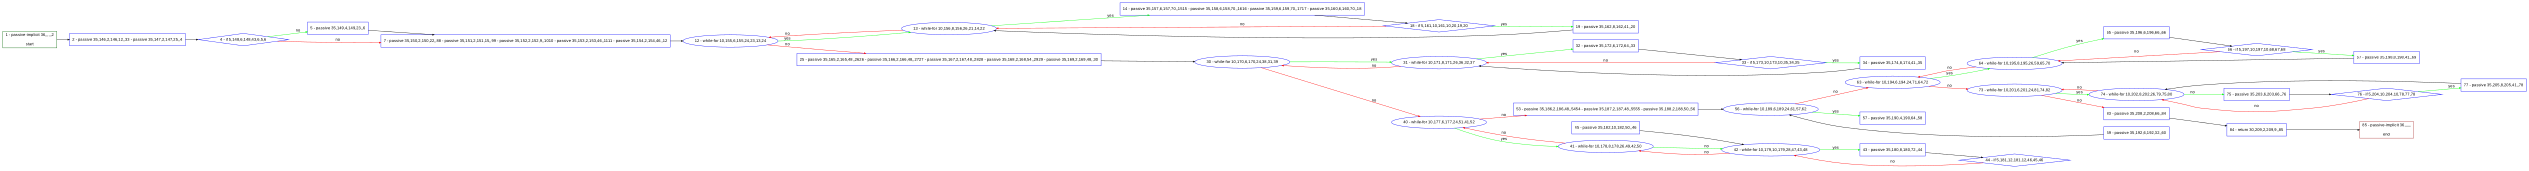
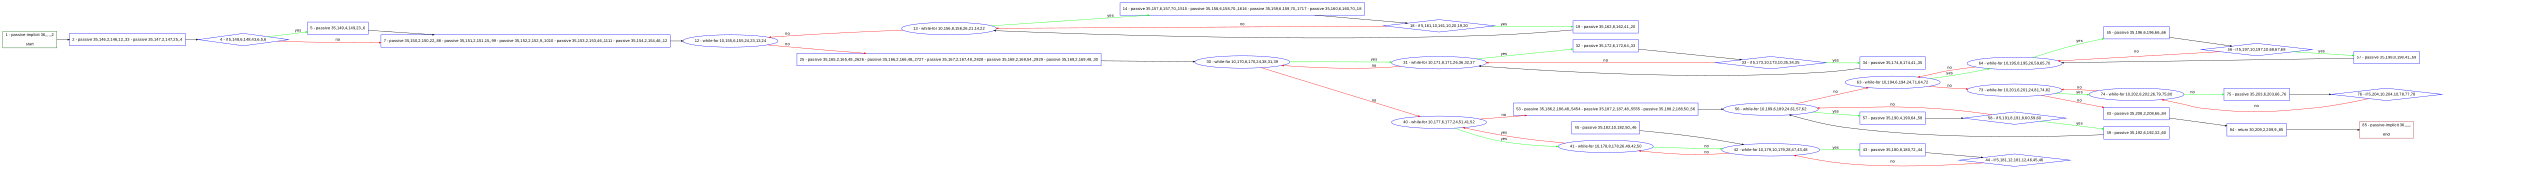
(298, 30) -> (298, 30)
(843, 38) -> none
(2494, 85) -> none
none -> (2015, 118)
(1504, 133) -> (1504, 133)
